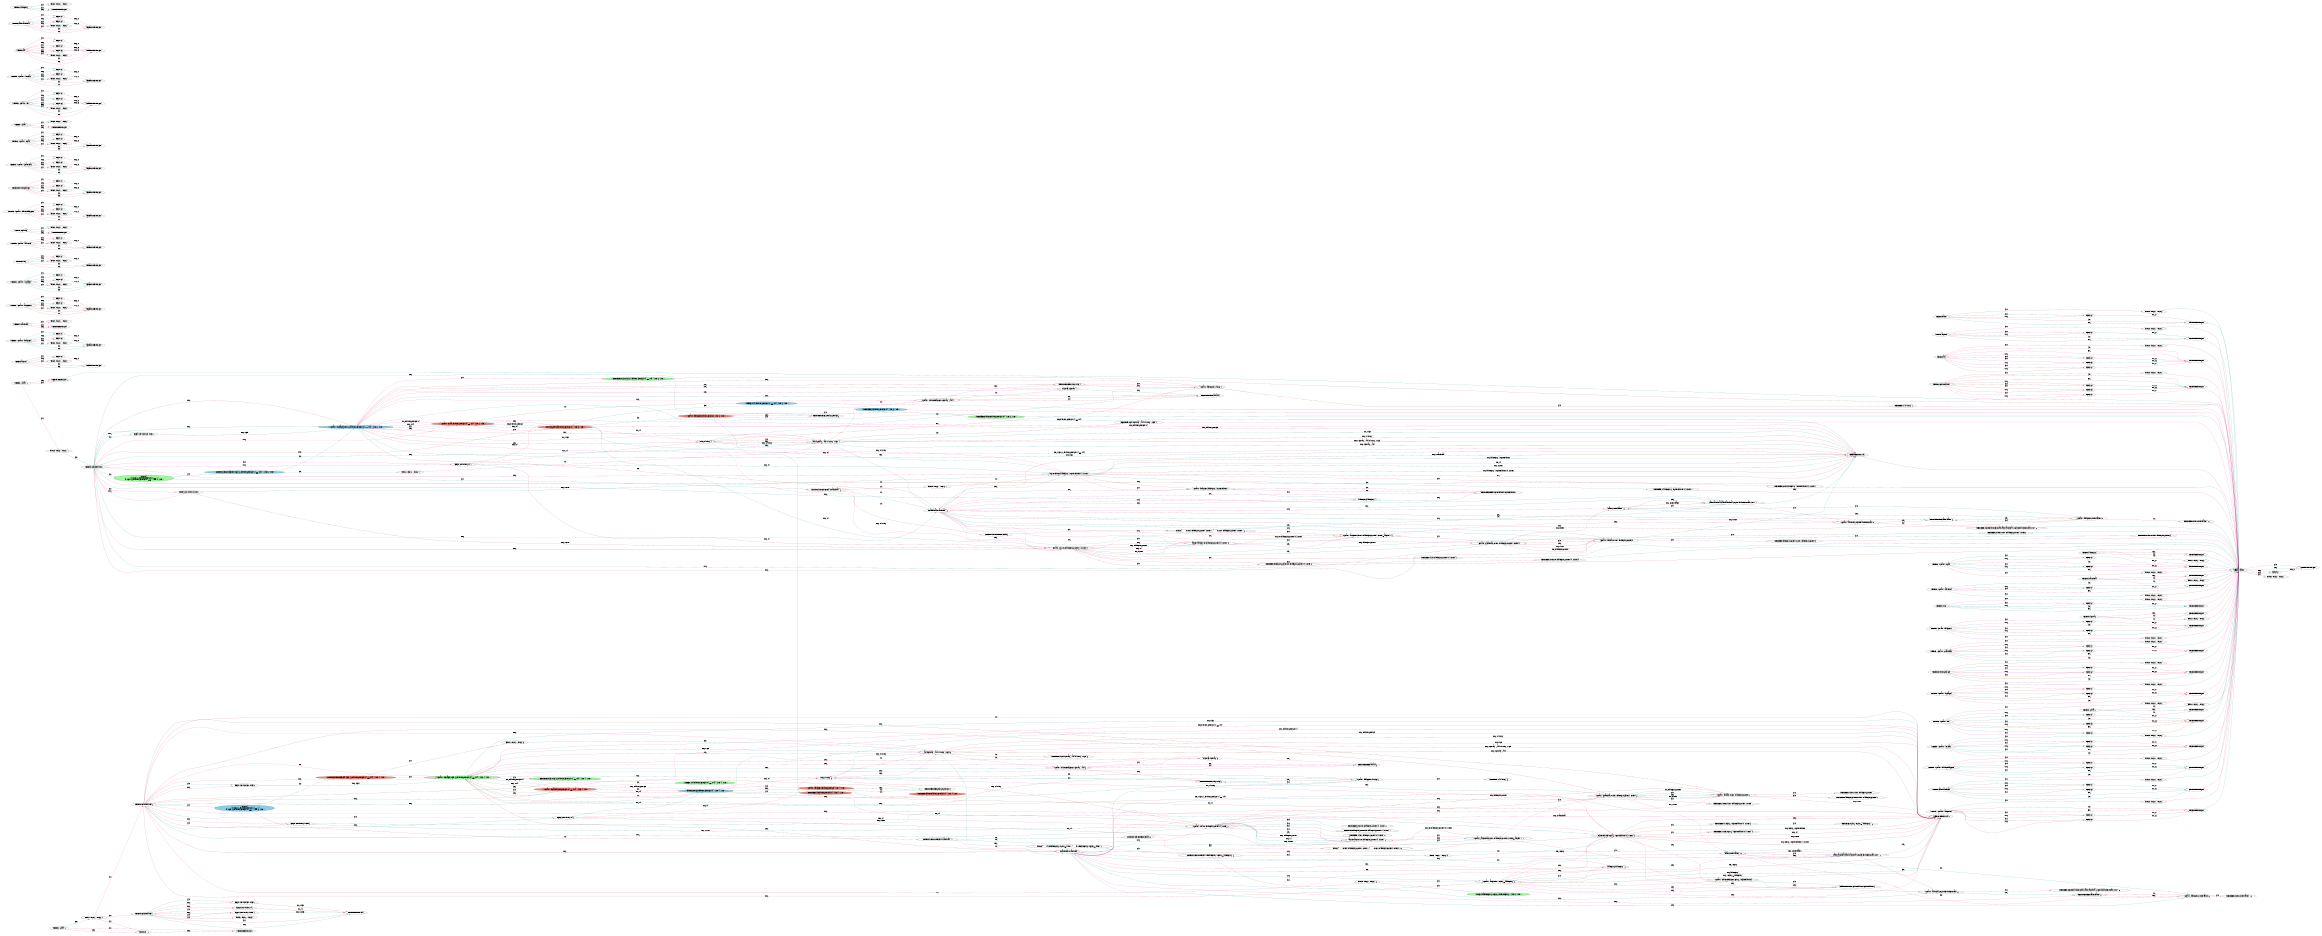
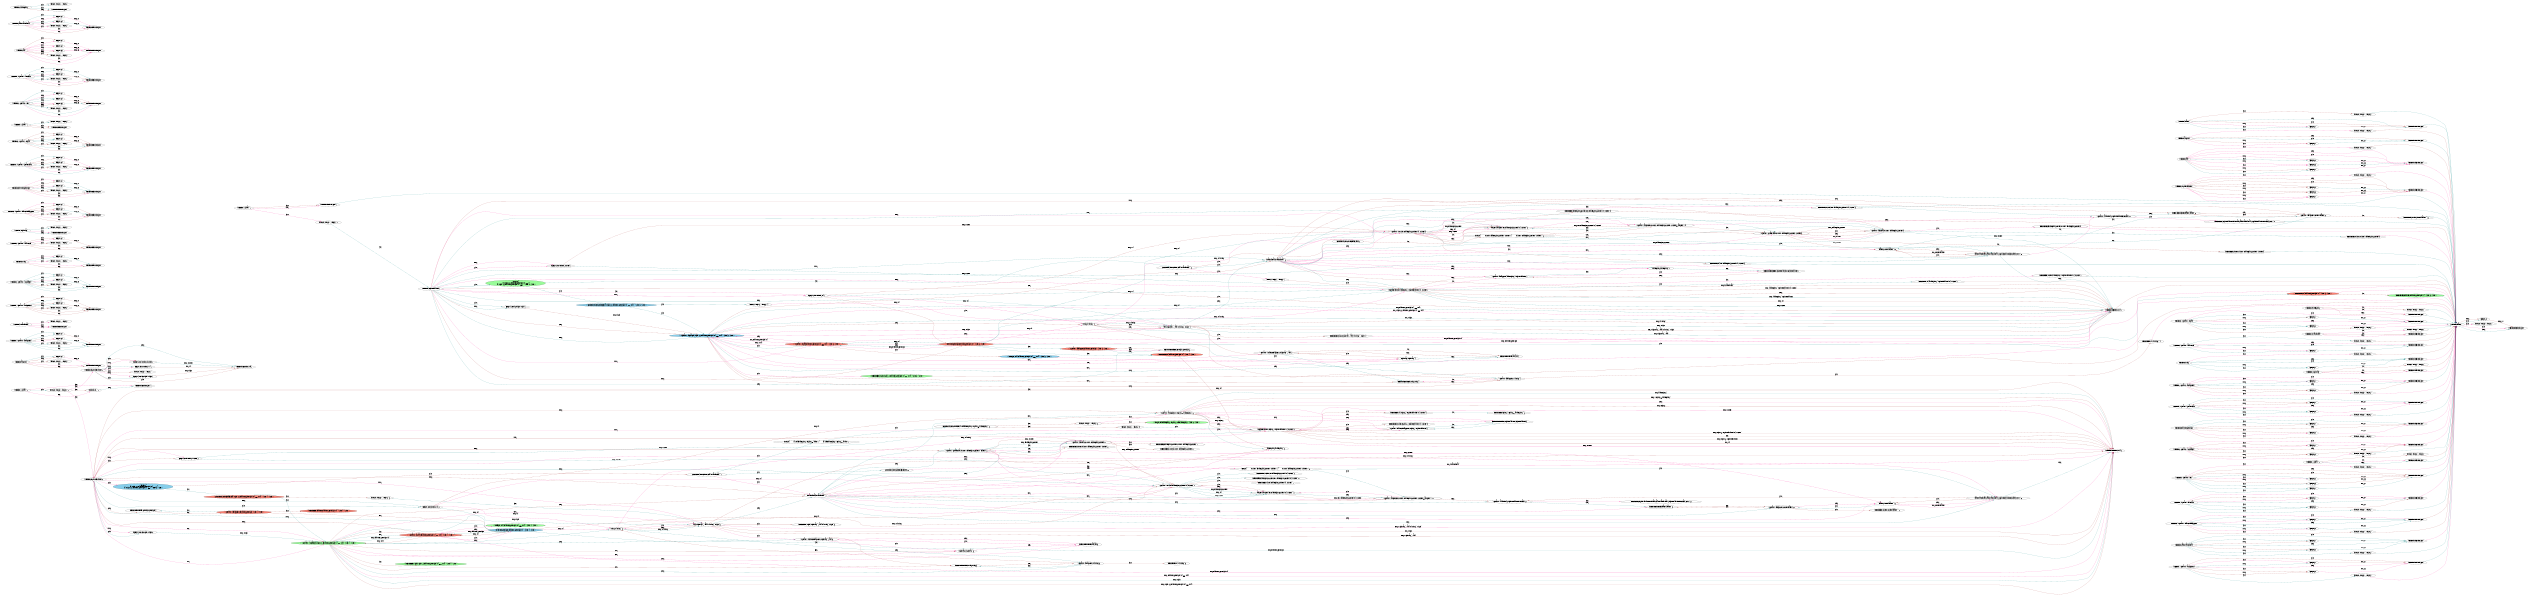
(881, 410) -> (2313, 294)
(852, 413) -> (2363, 295)
(758, 787) -> none
(764, 792) -> (1062, 354)
